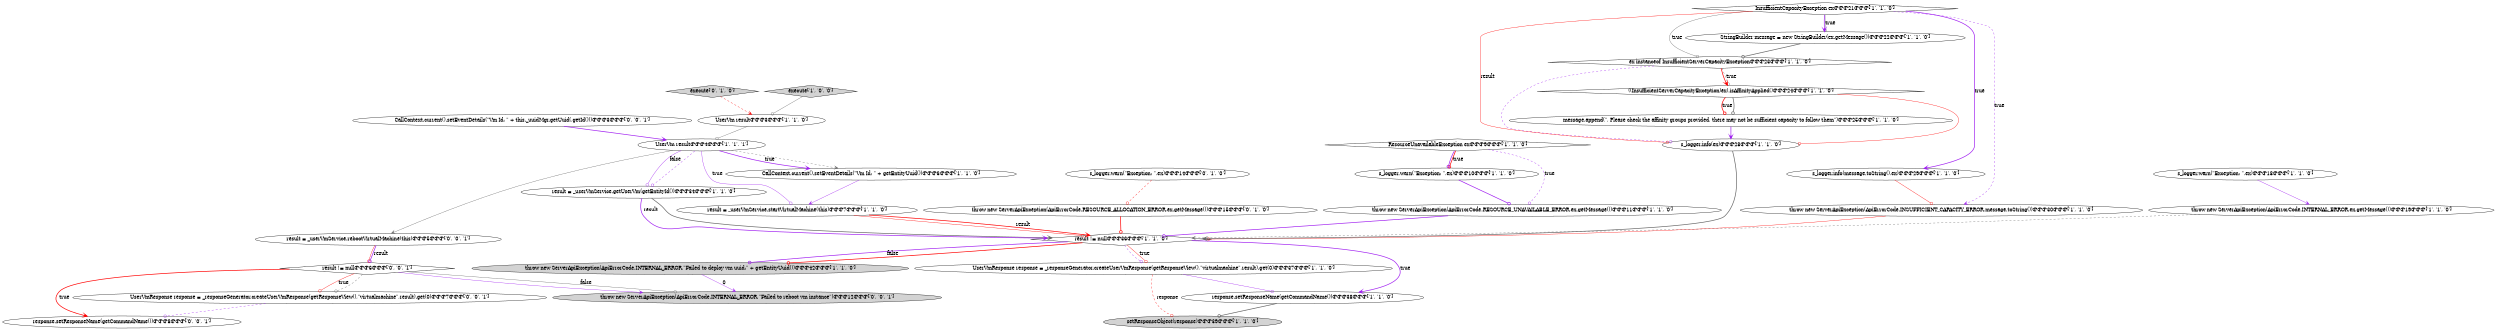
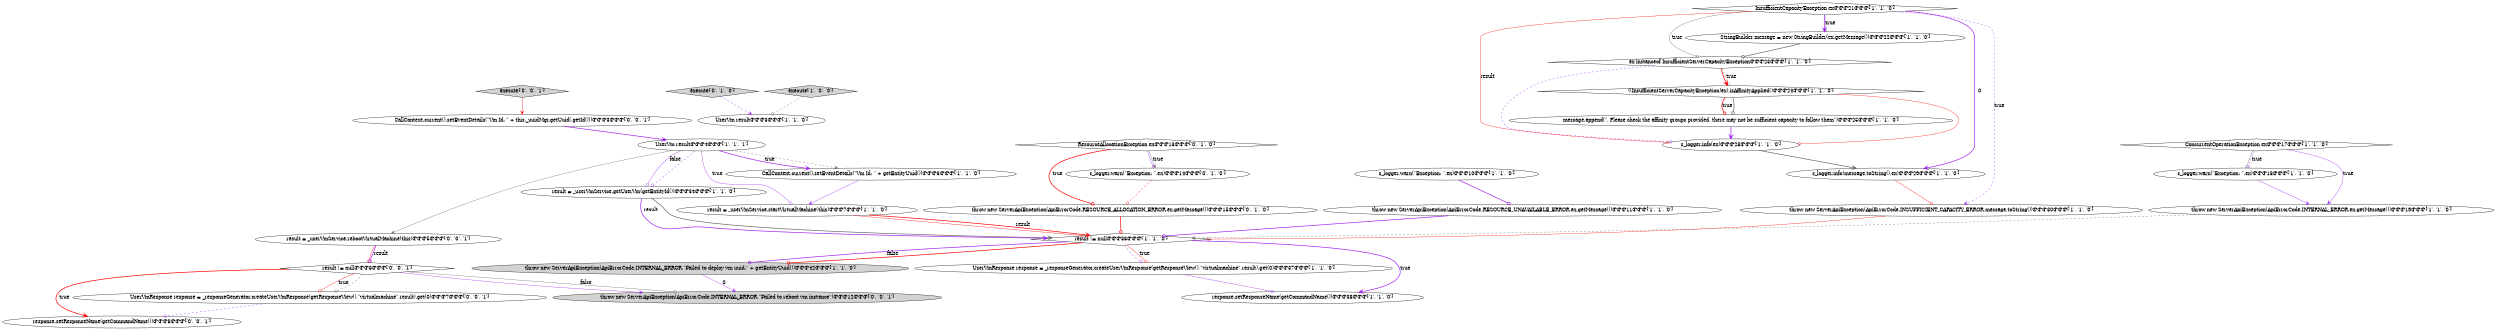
none -> (522, 91)
(1980, 91) -> (1980, 91)
(735, 105) -> (735, 105)
(788, 105) -> (788, 105)
(733, 132) -> none
none -> (1146, 145)
(1458, 145) -> none
none -> (2256, 145)
(1647, 228) -> (1806, 159)
(1193, 322) -> none
